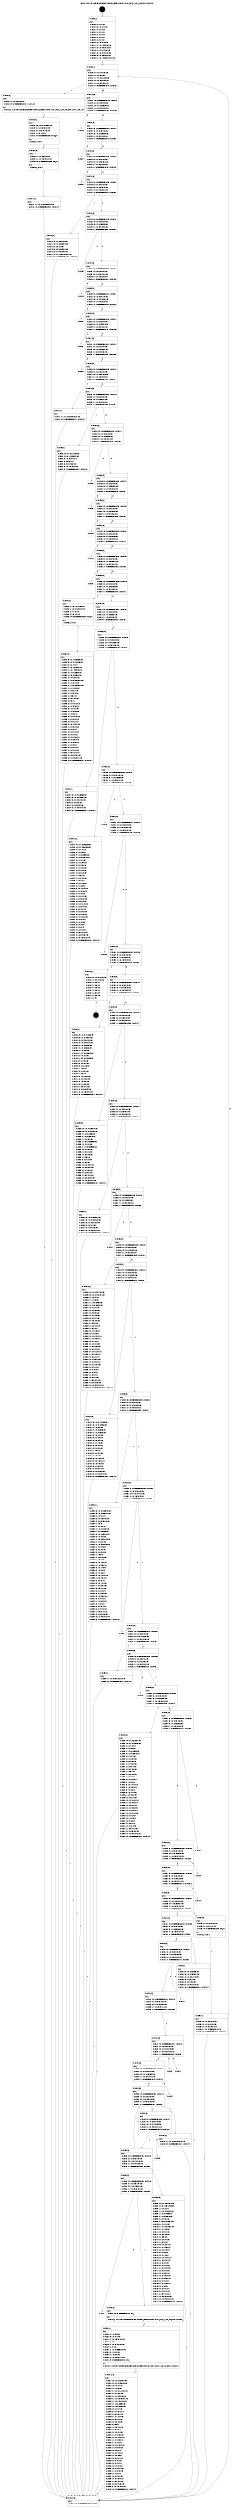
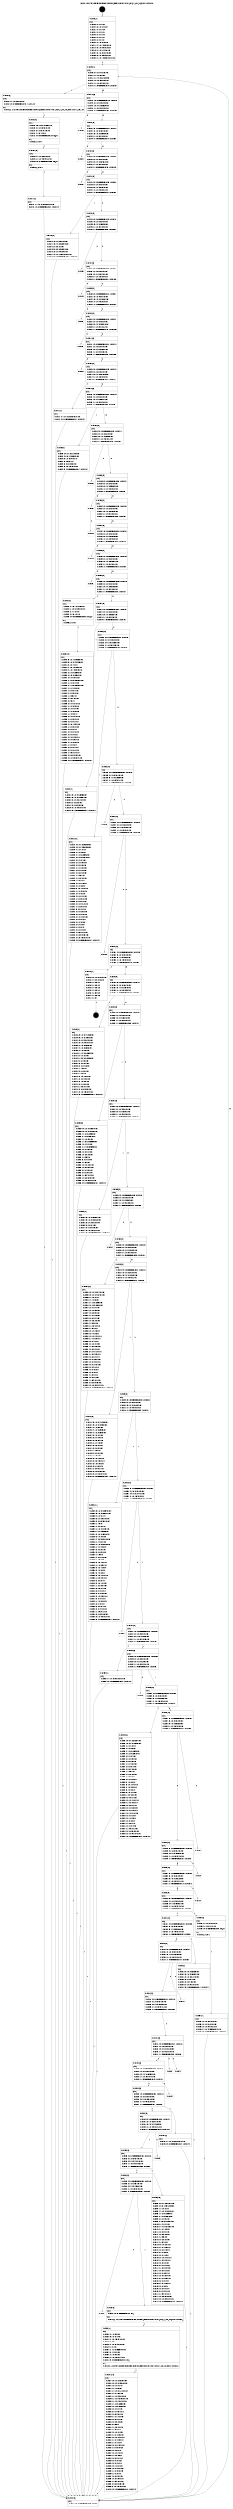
(94, 524) -> (91, 521)
(134, 2128) -> (136, 2171)
